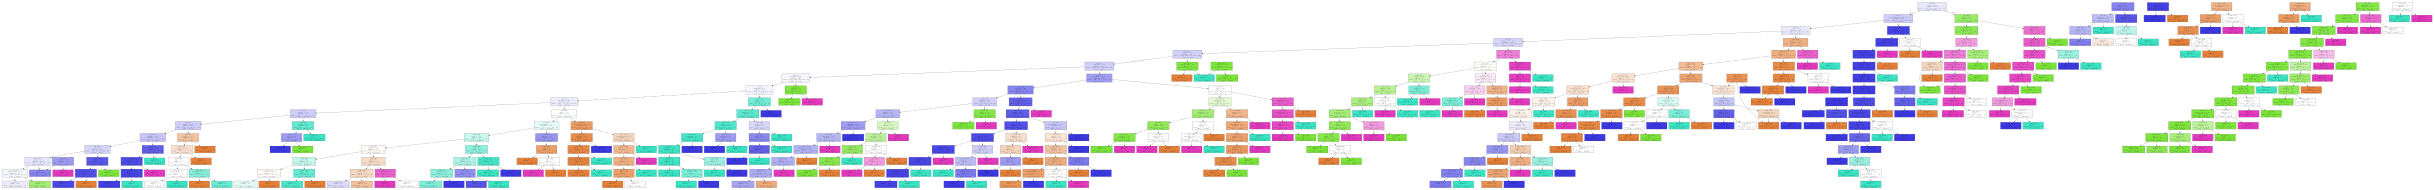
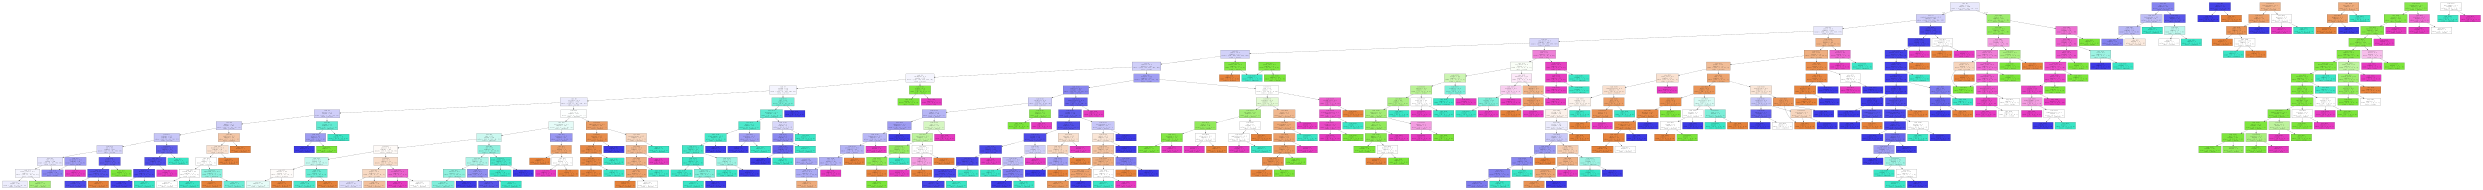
(1731, 84) -> (1772, 96)
(818, 167) -> (877, 178)
(752, 179) -> (806, 166)
none -> (1918, 184)
